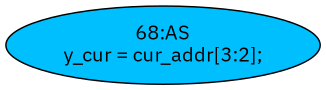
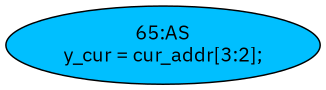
(163, 45) -> (163, 45)
